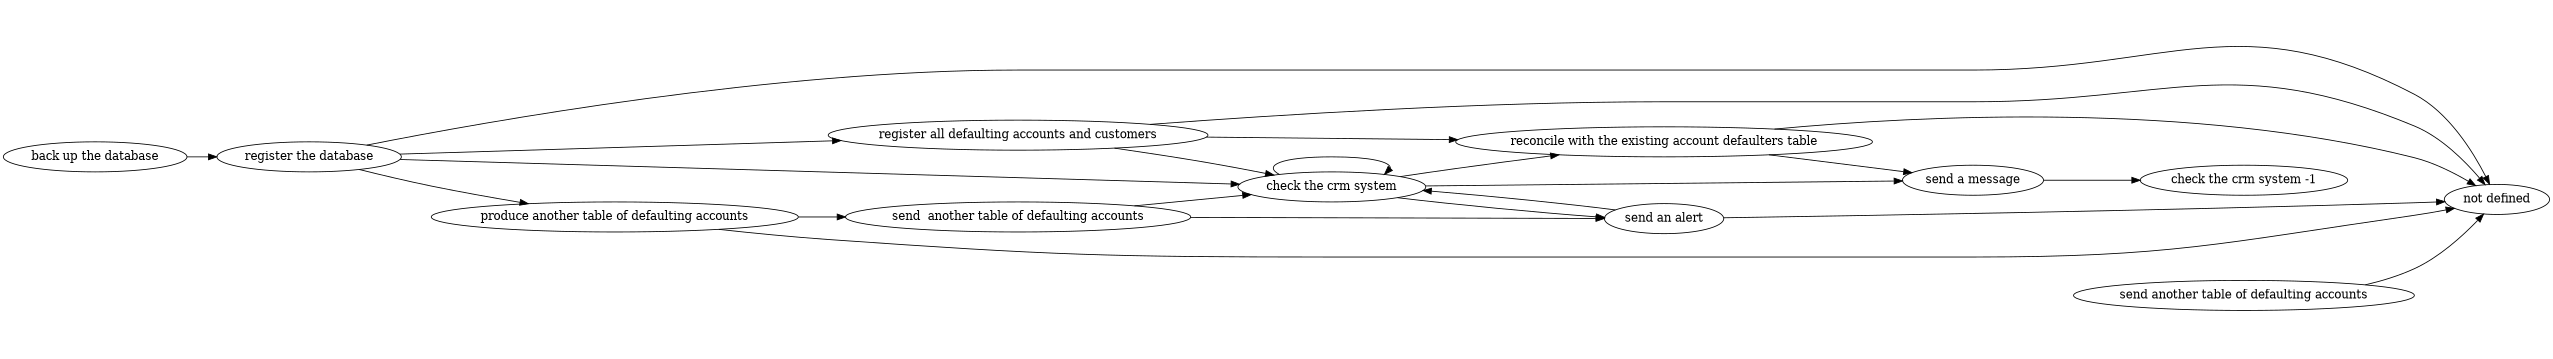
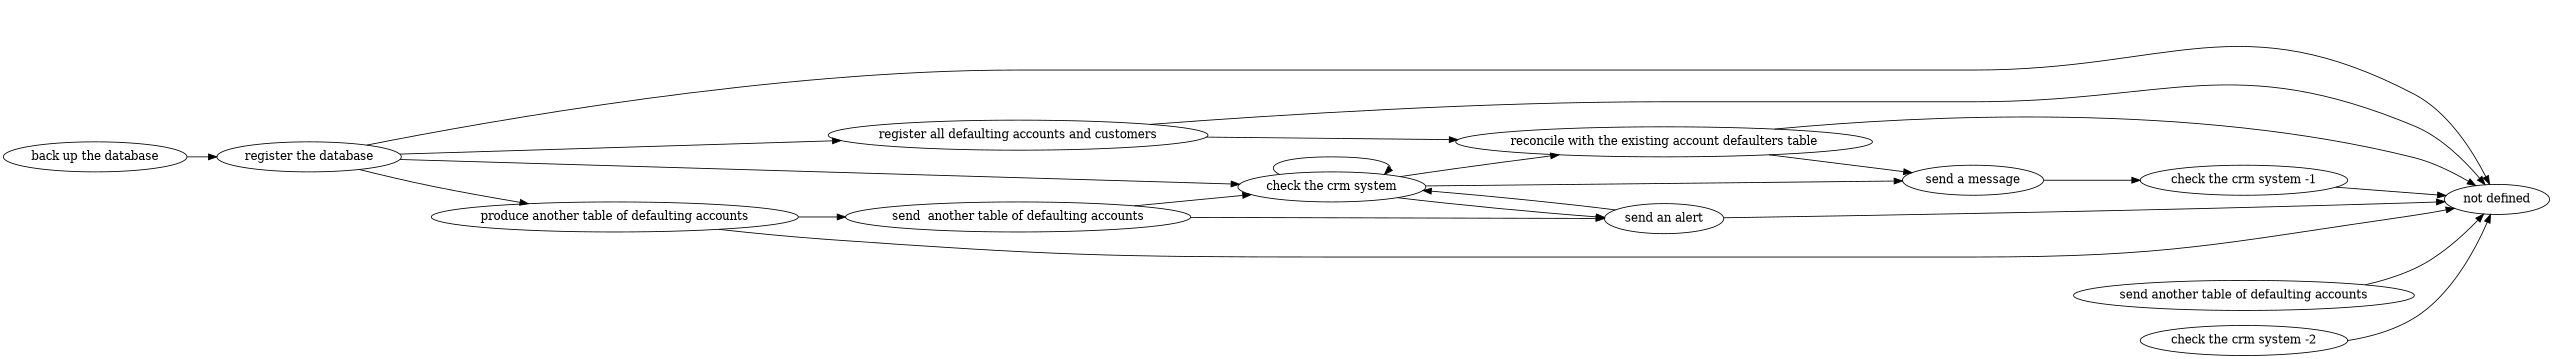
(1190, 160) -> none
none -> (2387, 191)
none -> (2244, 340)
